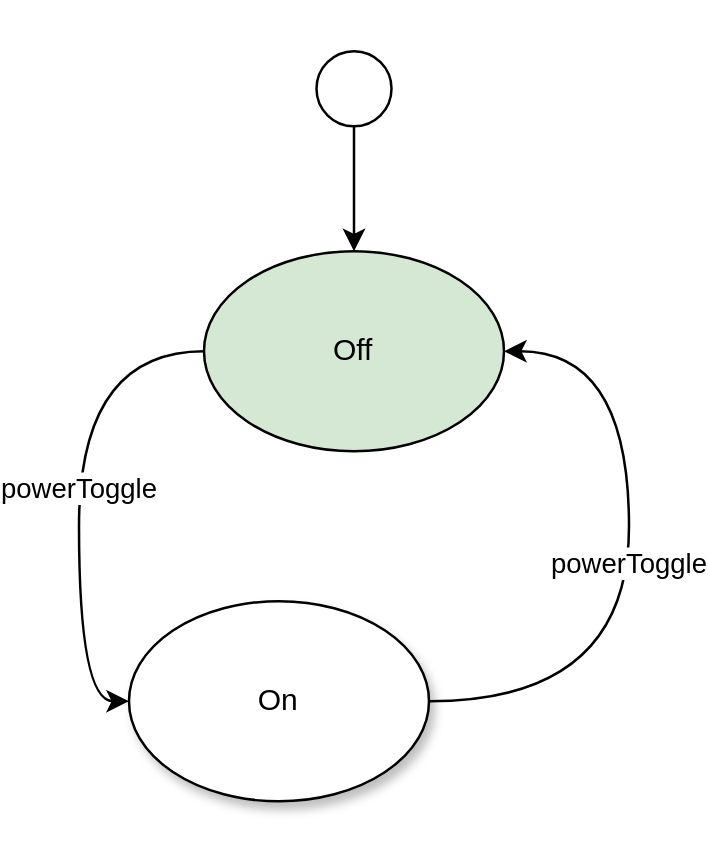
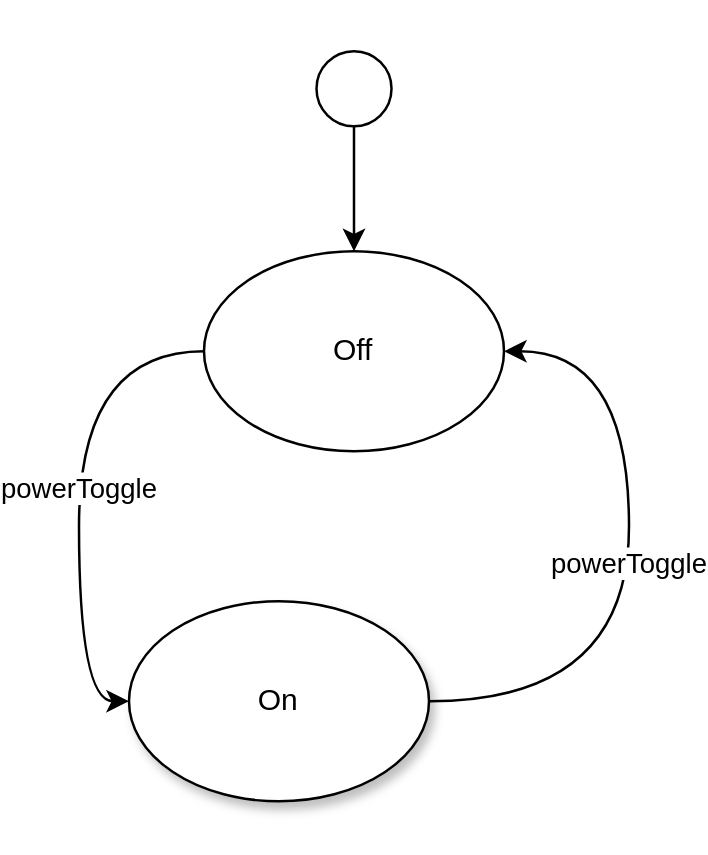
(354, 351) -> (354, 351)
